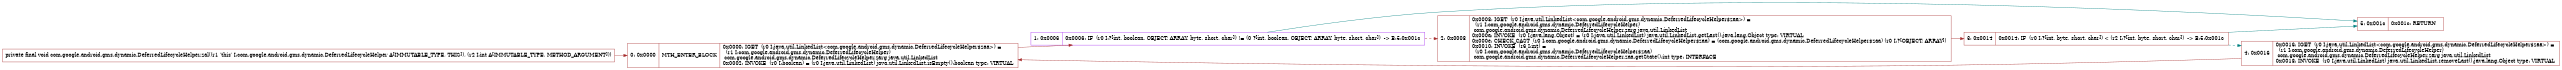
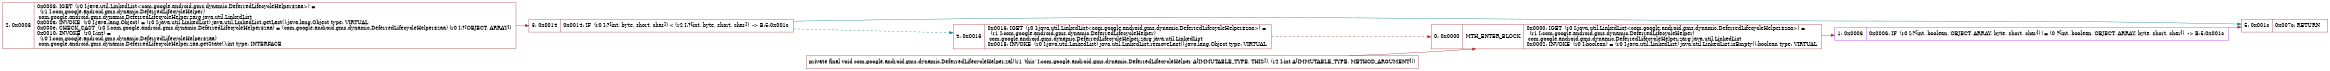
(1810, 3) -> (2233, 27)
(2416, 24) -> (2300, 25)
(1429, 39) -> none
(1510, 47) -> (75, 34)
(1632, 67) -> (1349, 37)
